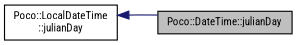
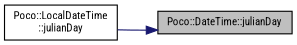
(143, 15) -> (132, 30)
